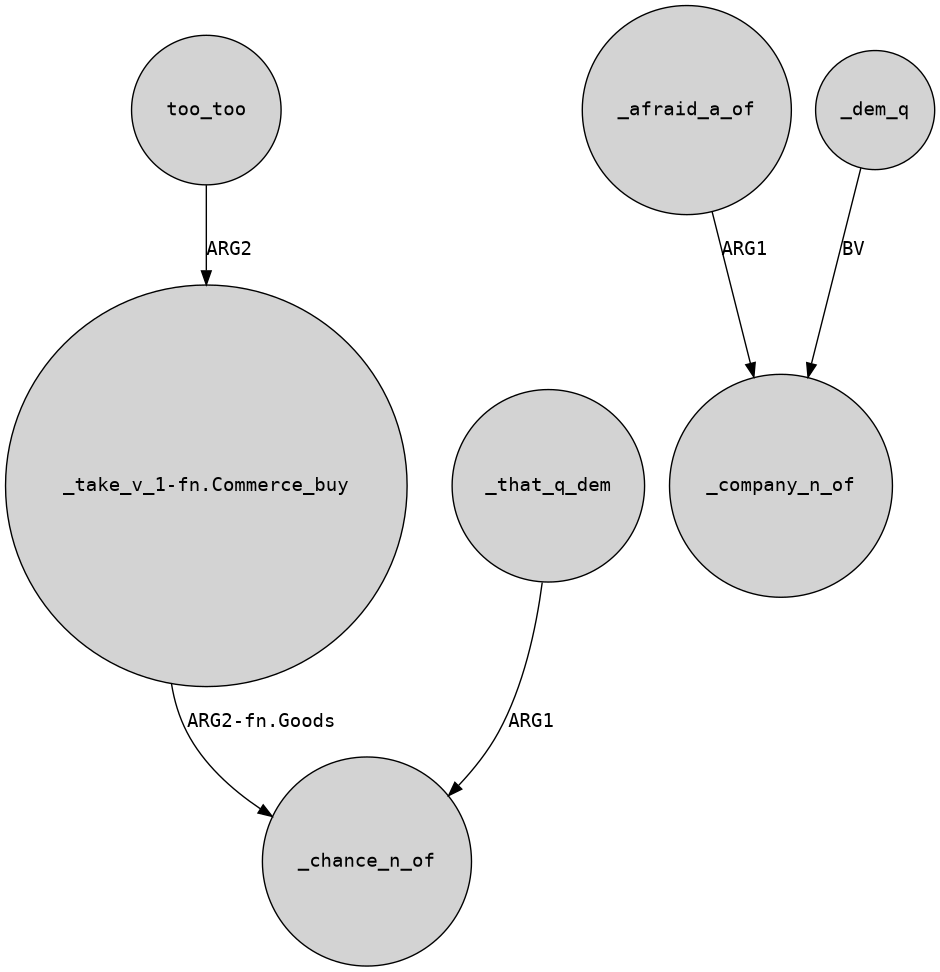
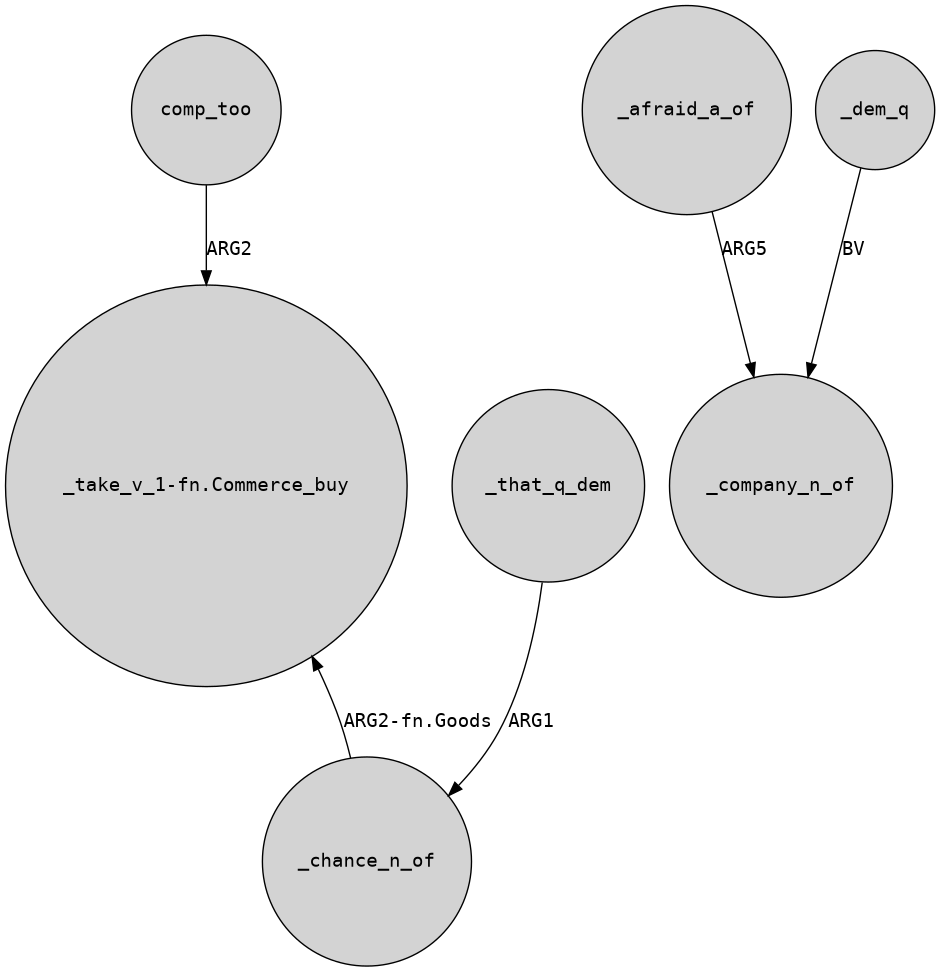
(206, 110) -> (206, 110)
(745, 250) -> (745, 250)
(202, 756) -> (337, 713)
